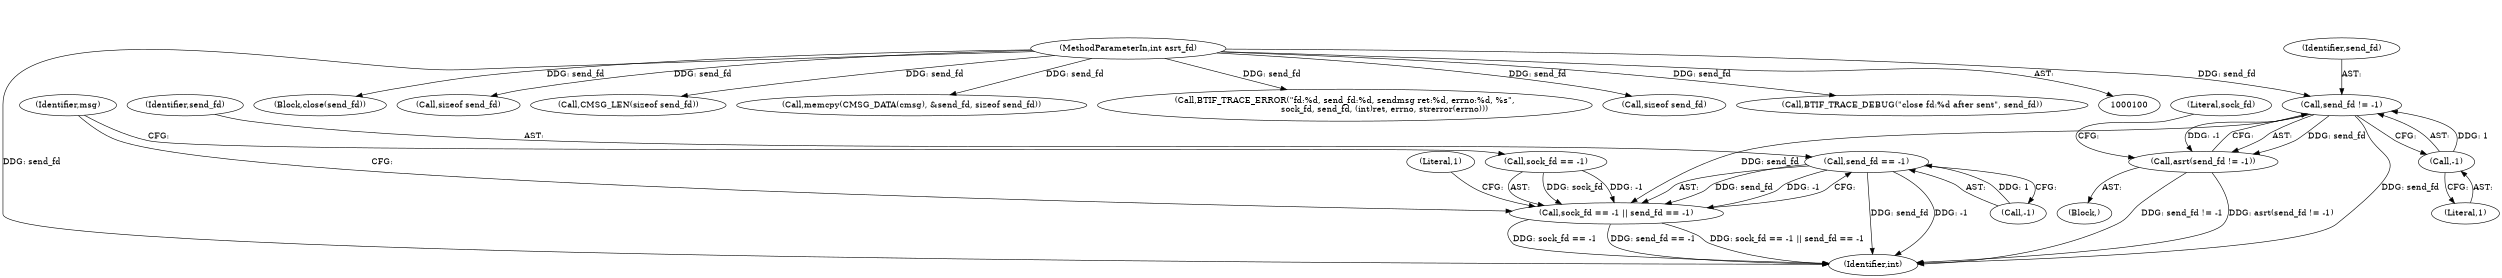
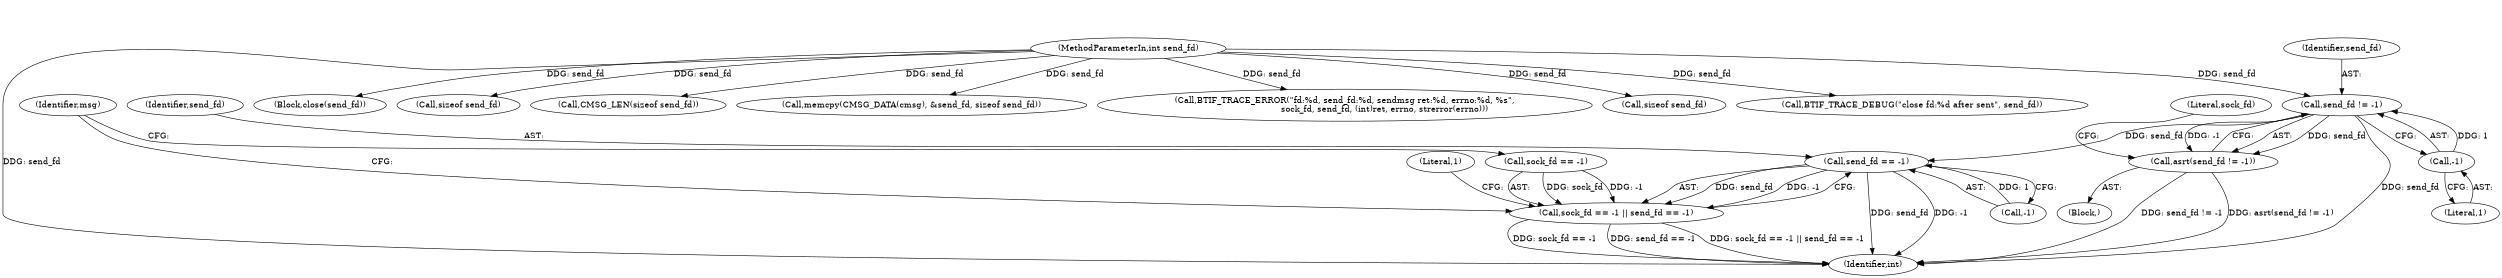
(1128, 48) -> (1128, 48)
(2129, 105) -> none
(1968, 133) -> (2122, 133)
